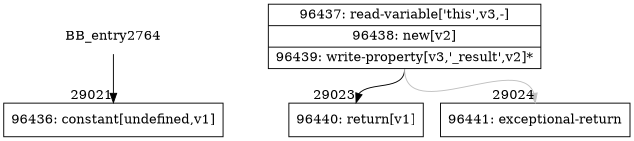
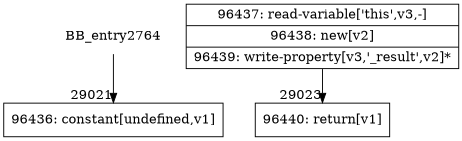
(535, 120) -> none
